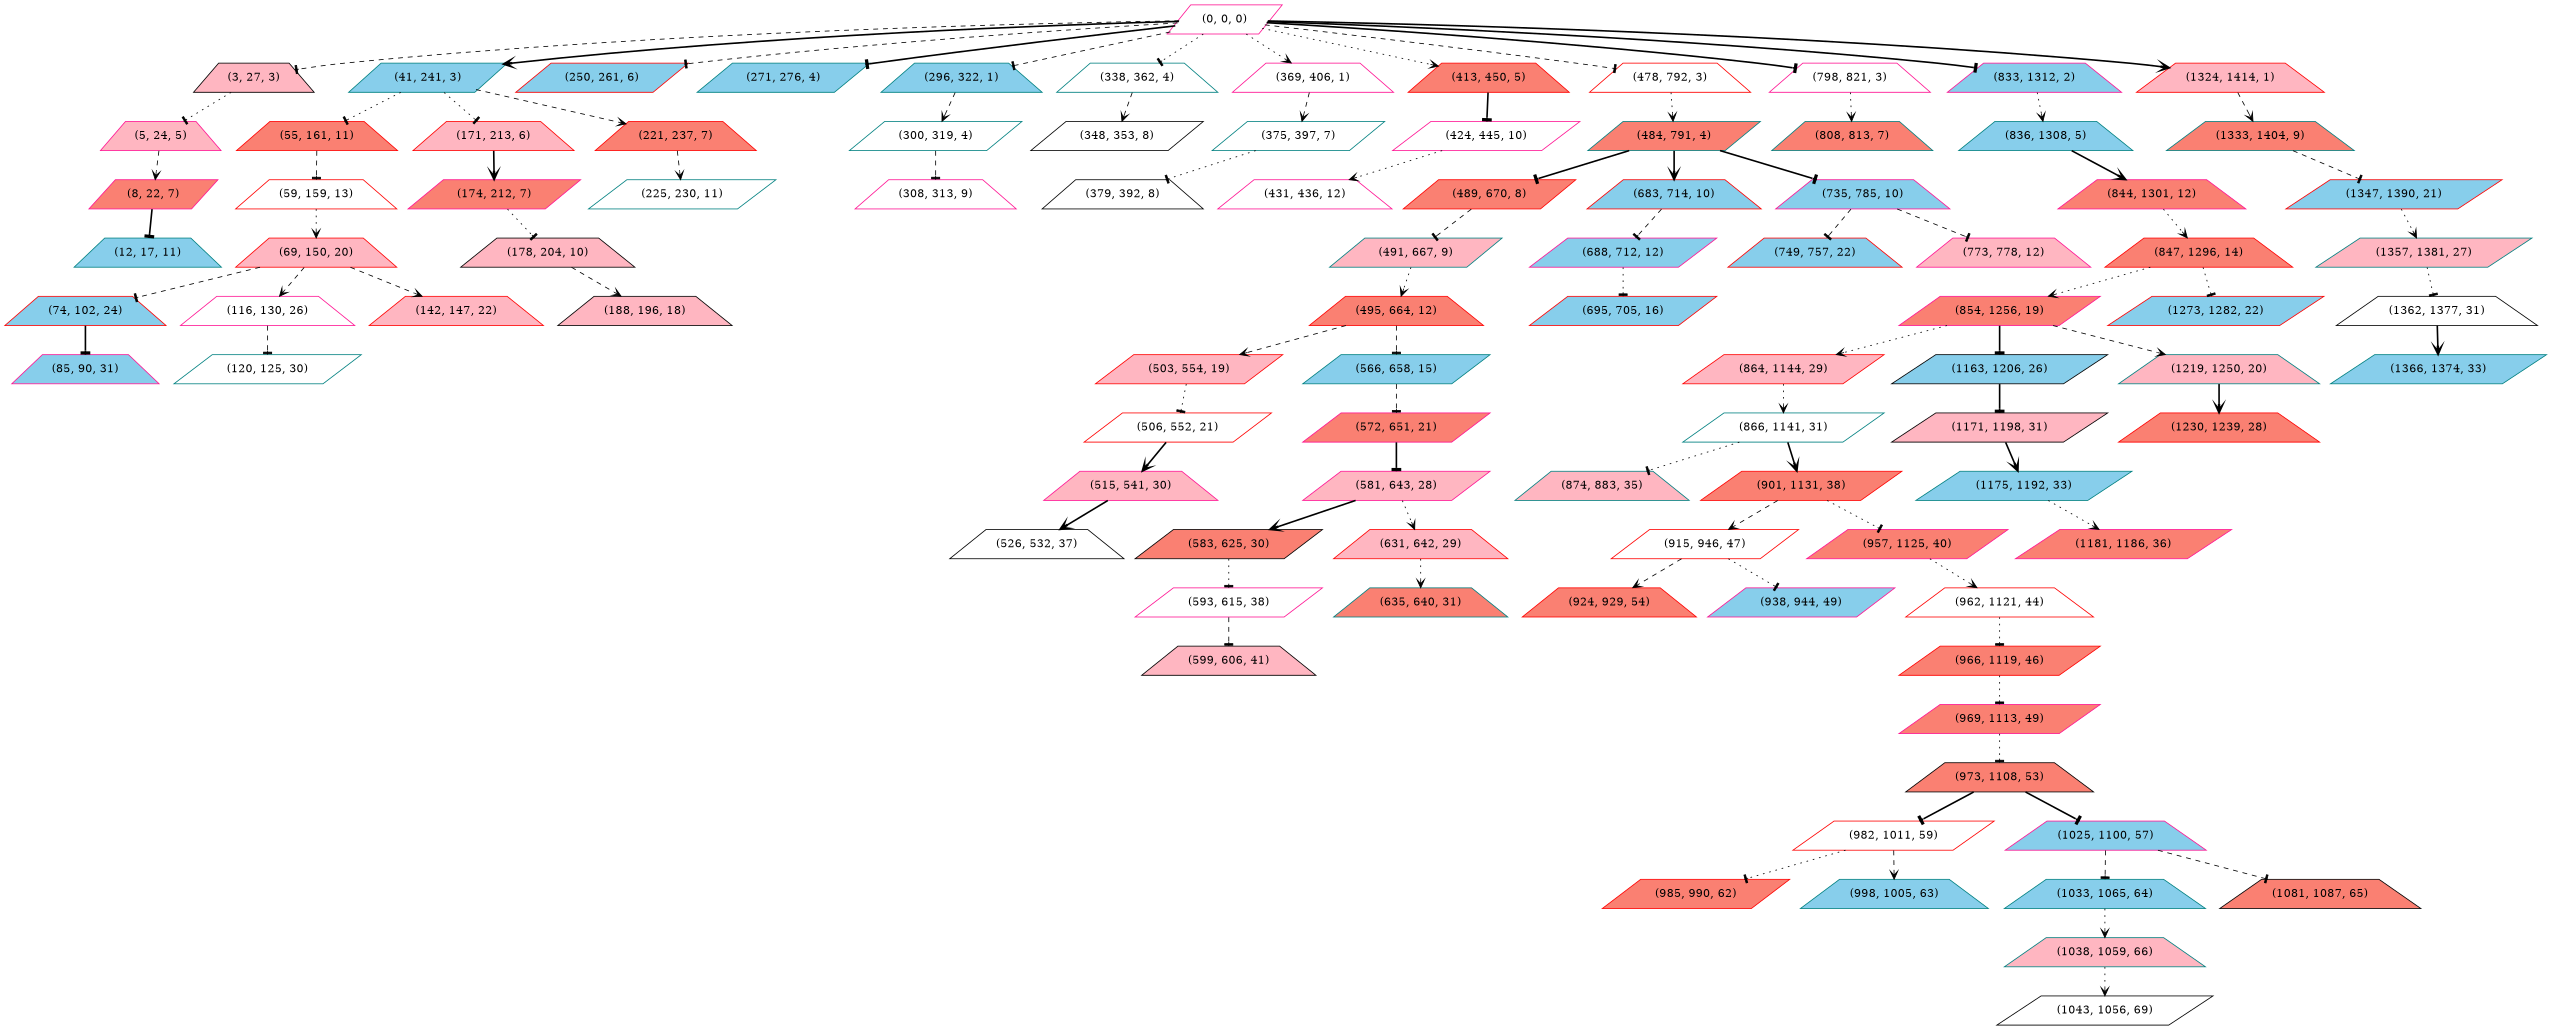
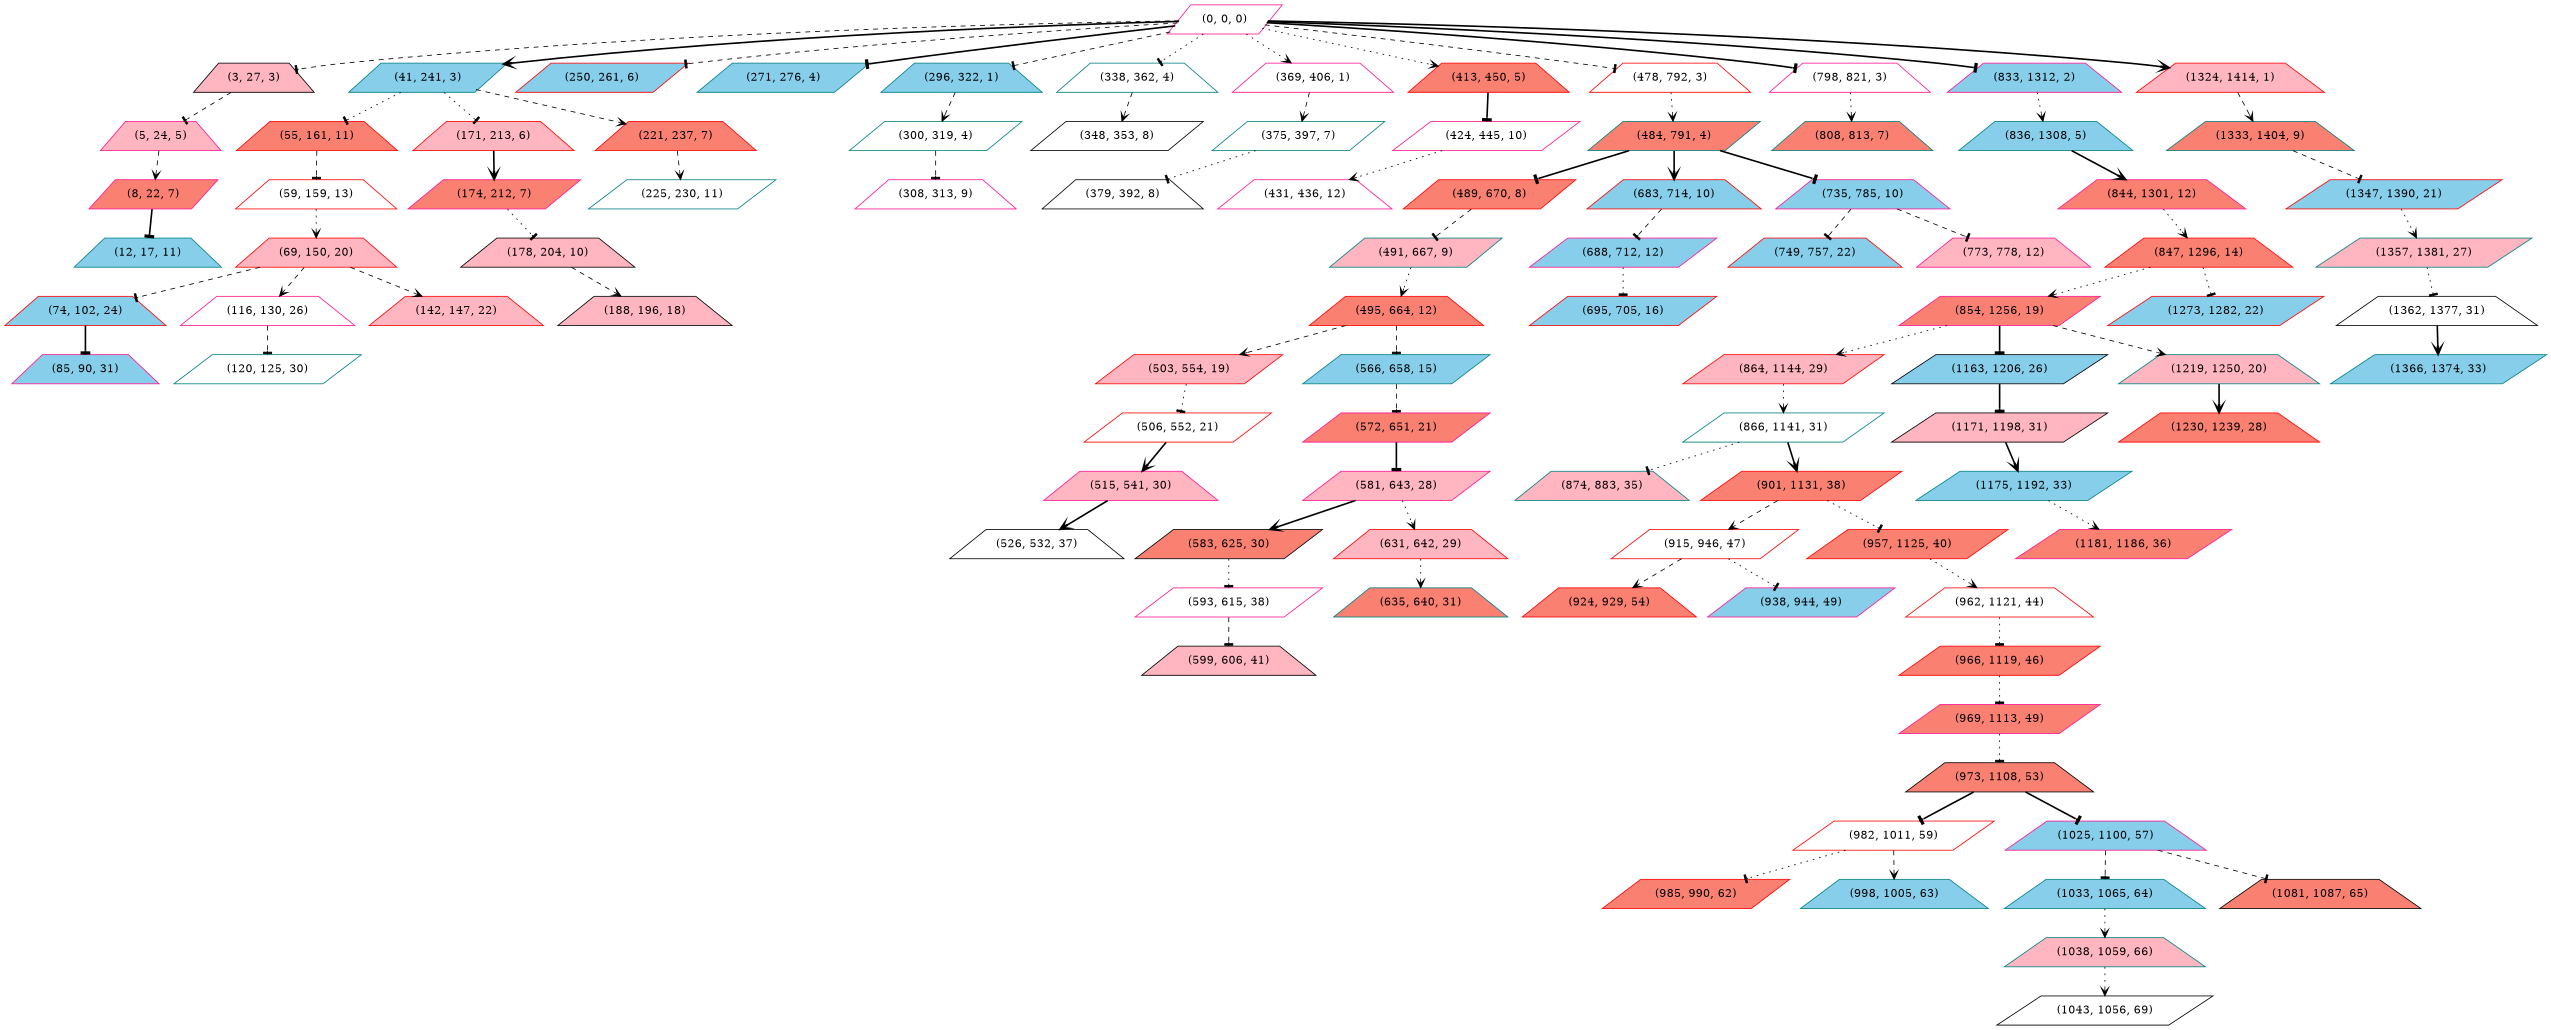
(209, 106) -> (209, 106)
(1907, 544) -> (1907, 544)
